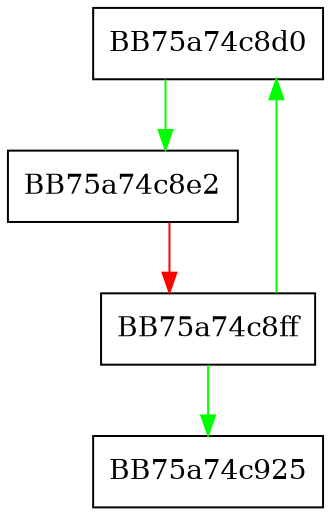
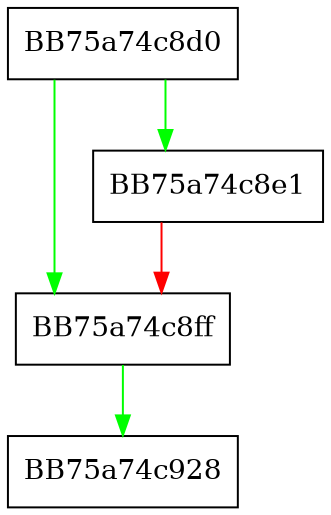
(123, 186) -> (208, 186)
(276, 196) -> (55, 177)
(208, 472) -> (123, 472)
